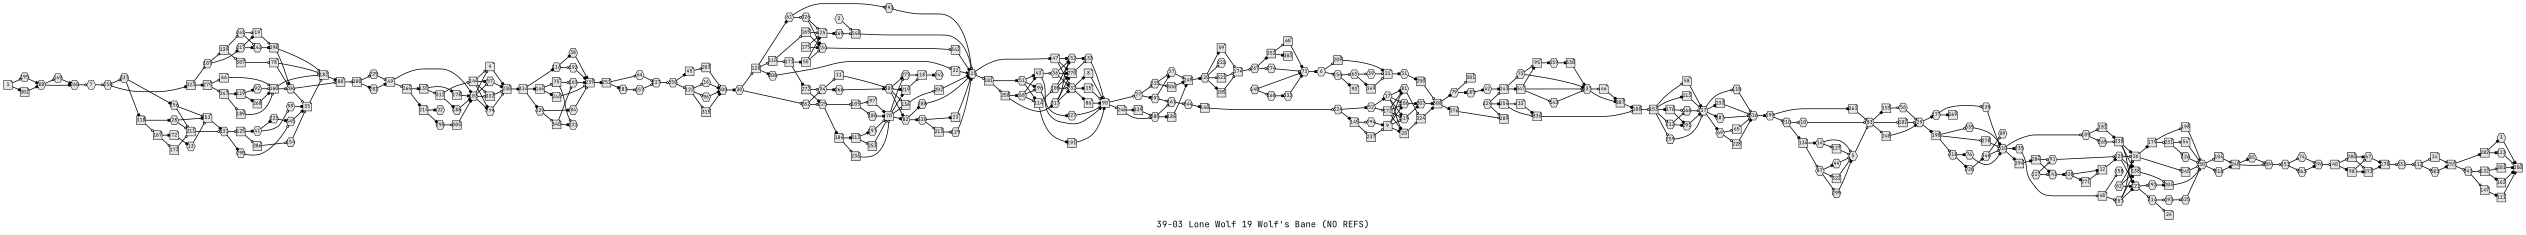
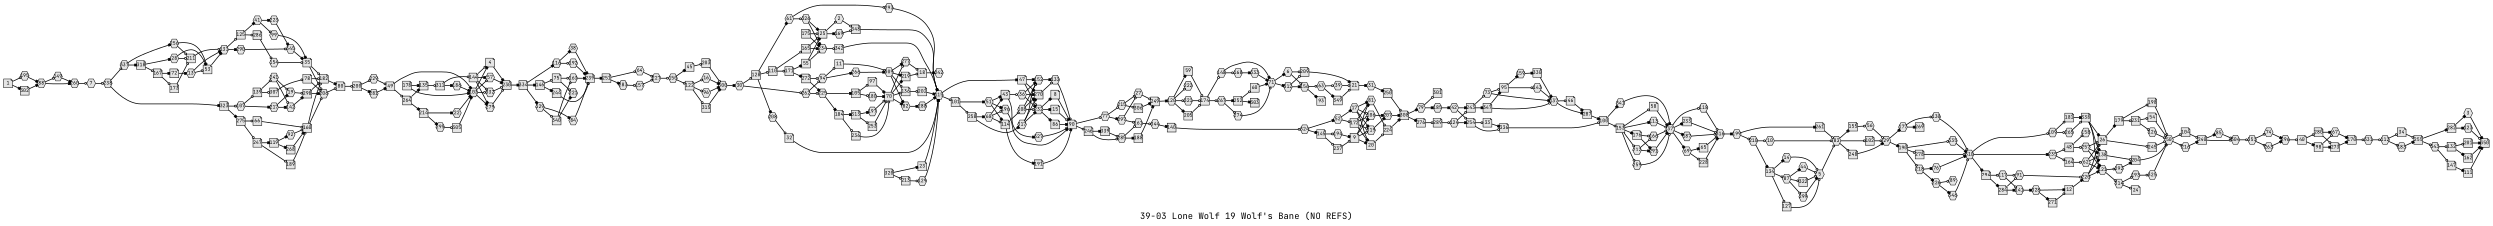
(813, 24) -> (813, 25)
none -> (831, 26)
(257, 33) -> (291, 92)
none -> (207, 59)
(1221, 78) -> (1188, 101)
(481, 83) -> (481, 79)
(439, 87) -> (414, 86)
(1162, 87) -> (1129, 108)
none -> (1213, 87)
none -> (1288, 87)
(298, 96) -> (315, 77)
(490, 96) -> (490, 92)
(1537, 96) -> (1520, 88)
(1687, 96) -> (1654, 121)
none -> (1620, 103)
none -> (464, 104)
(838, 104) -> (838, 93)
(1494, 110) -> (1445, 123)
none -> (1461, 114)
(913, 120) -> none
(922, 120) -> (889, 173)
(1727, 131) -> (1694, 150)
(1827, 145) -> (1778, 188)
(1993, 146) -> (1944, 182)
(2309, 160) -> (2276, 136)
none -> (2069, 162)
(2285, 165) -> (2252, 140)
none -> (1993, 175)
